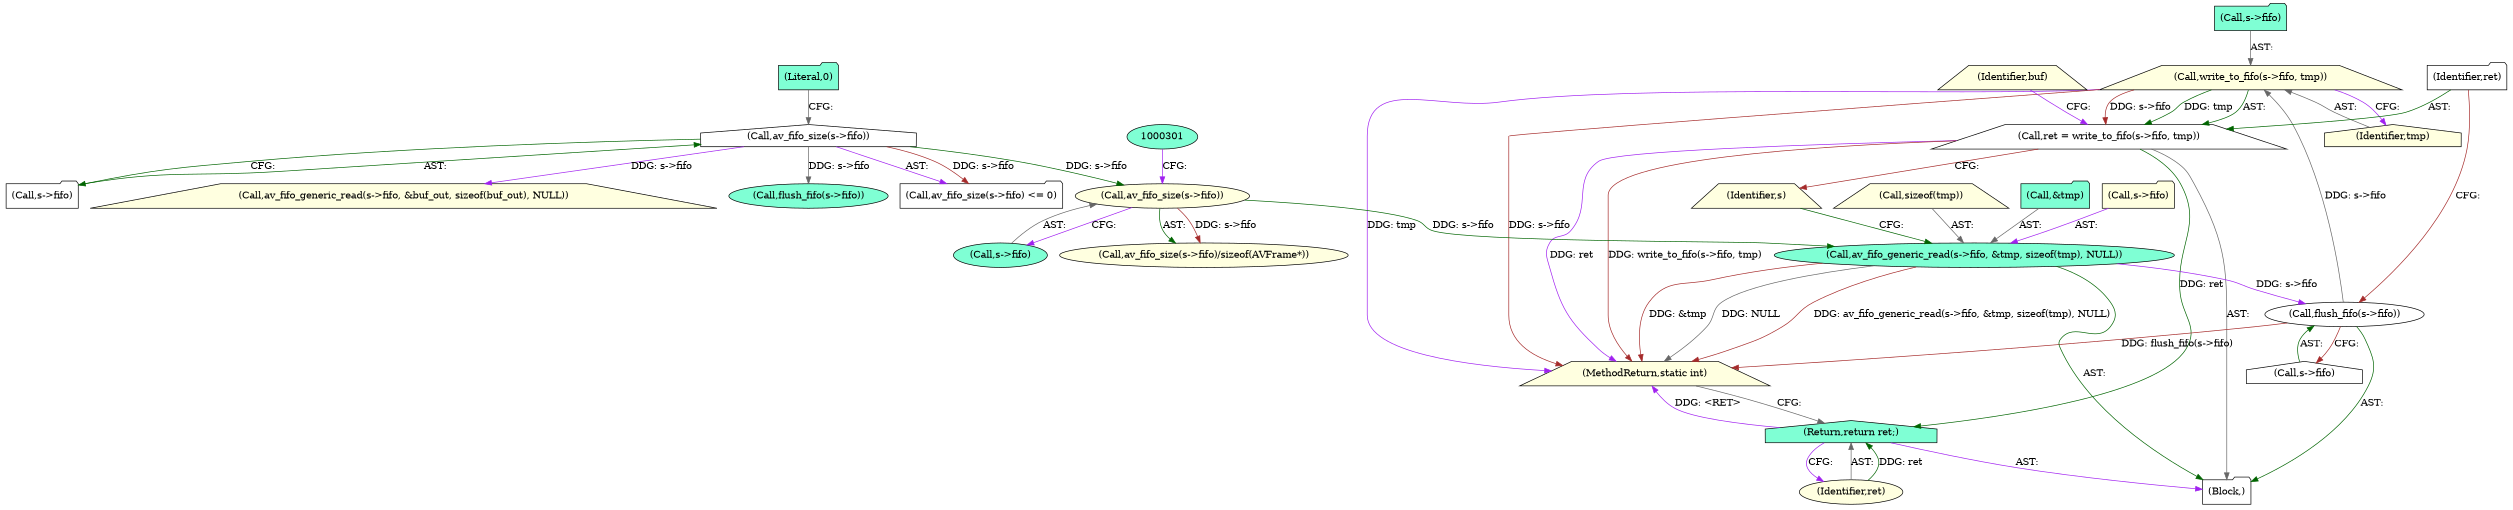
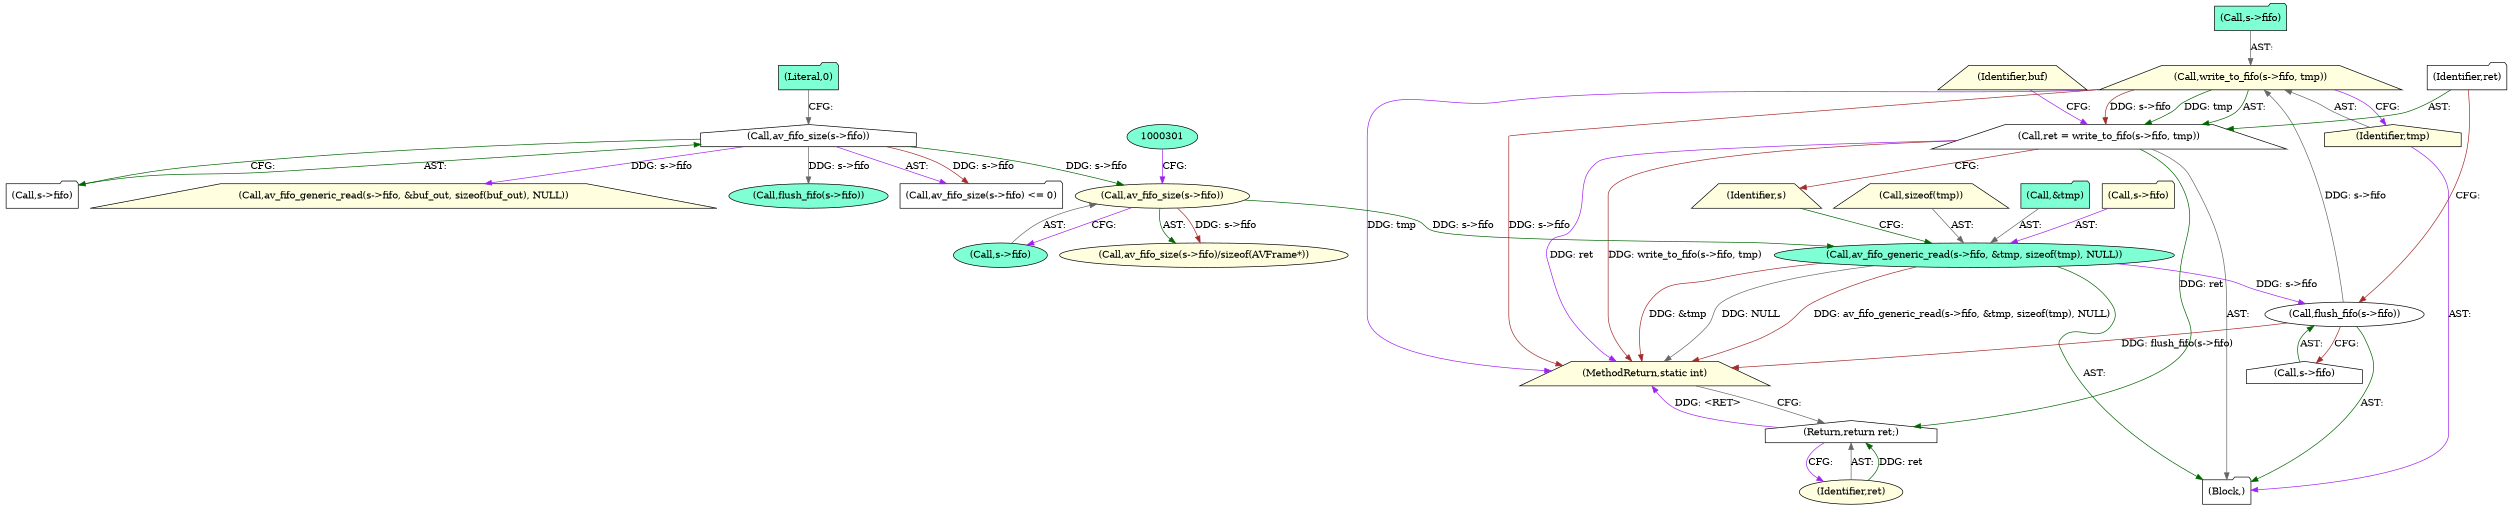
(1851, 433) -> (1851, 433)
(2042, 472) -> (2449, 386)
